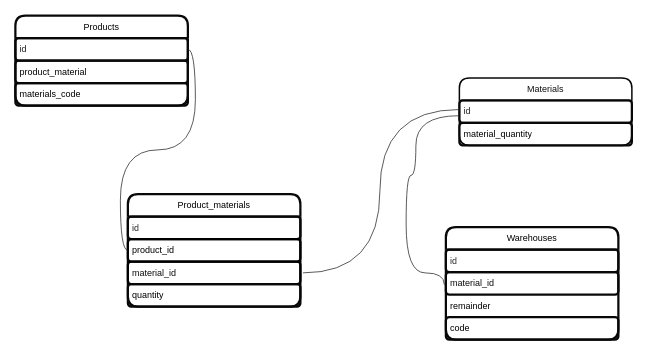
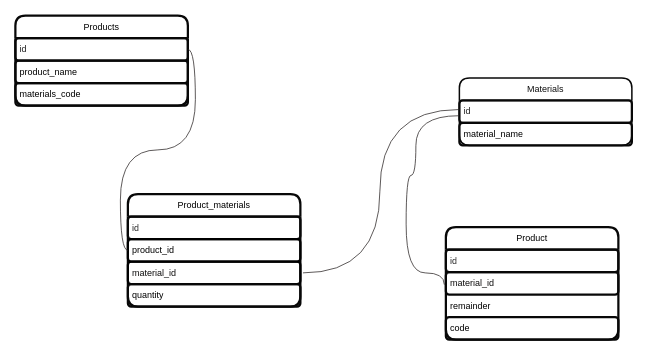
(58, 72) -> (50, 72)
(503, 134) -> (494, 134)
(532, 238) -> (532, 238)
